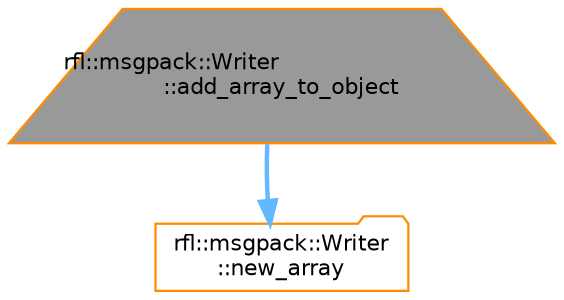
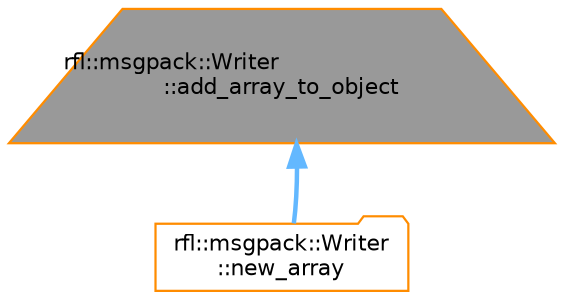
(267, 172) -> (296, 195)
